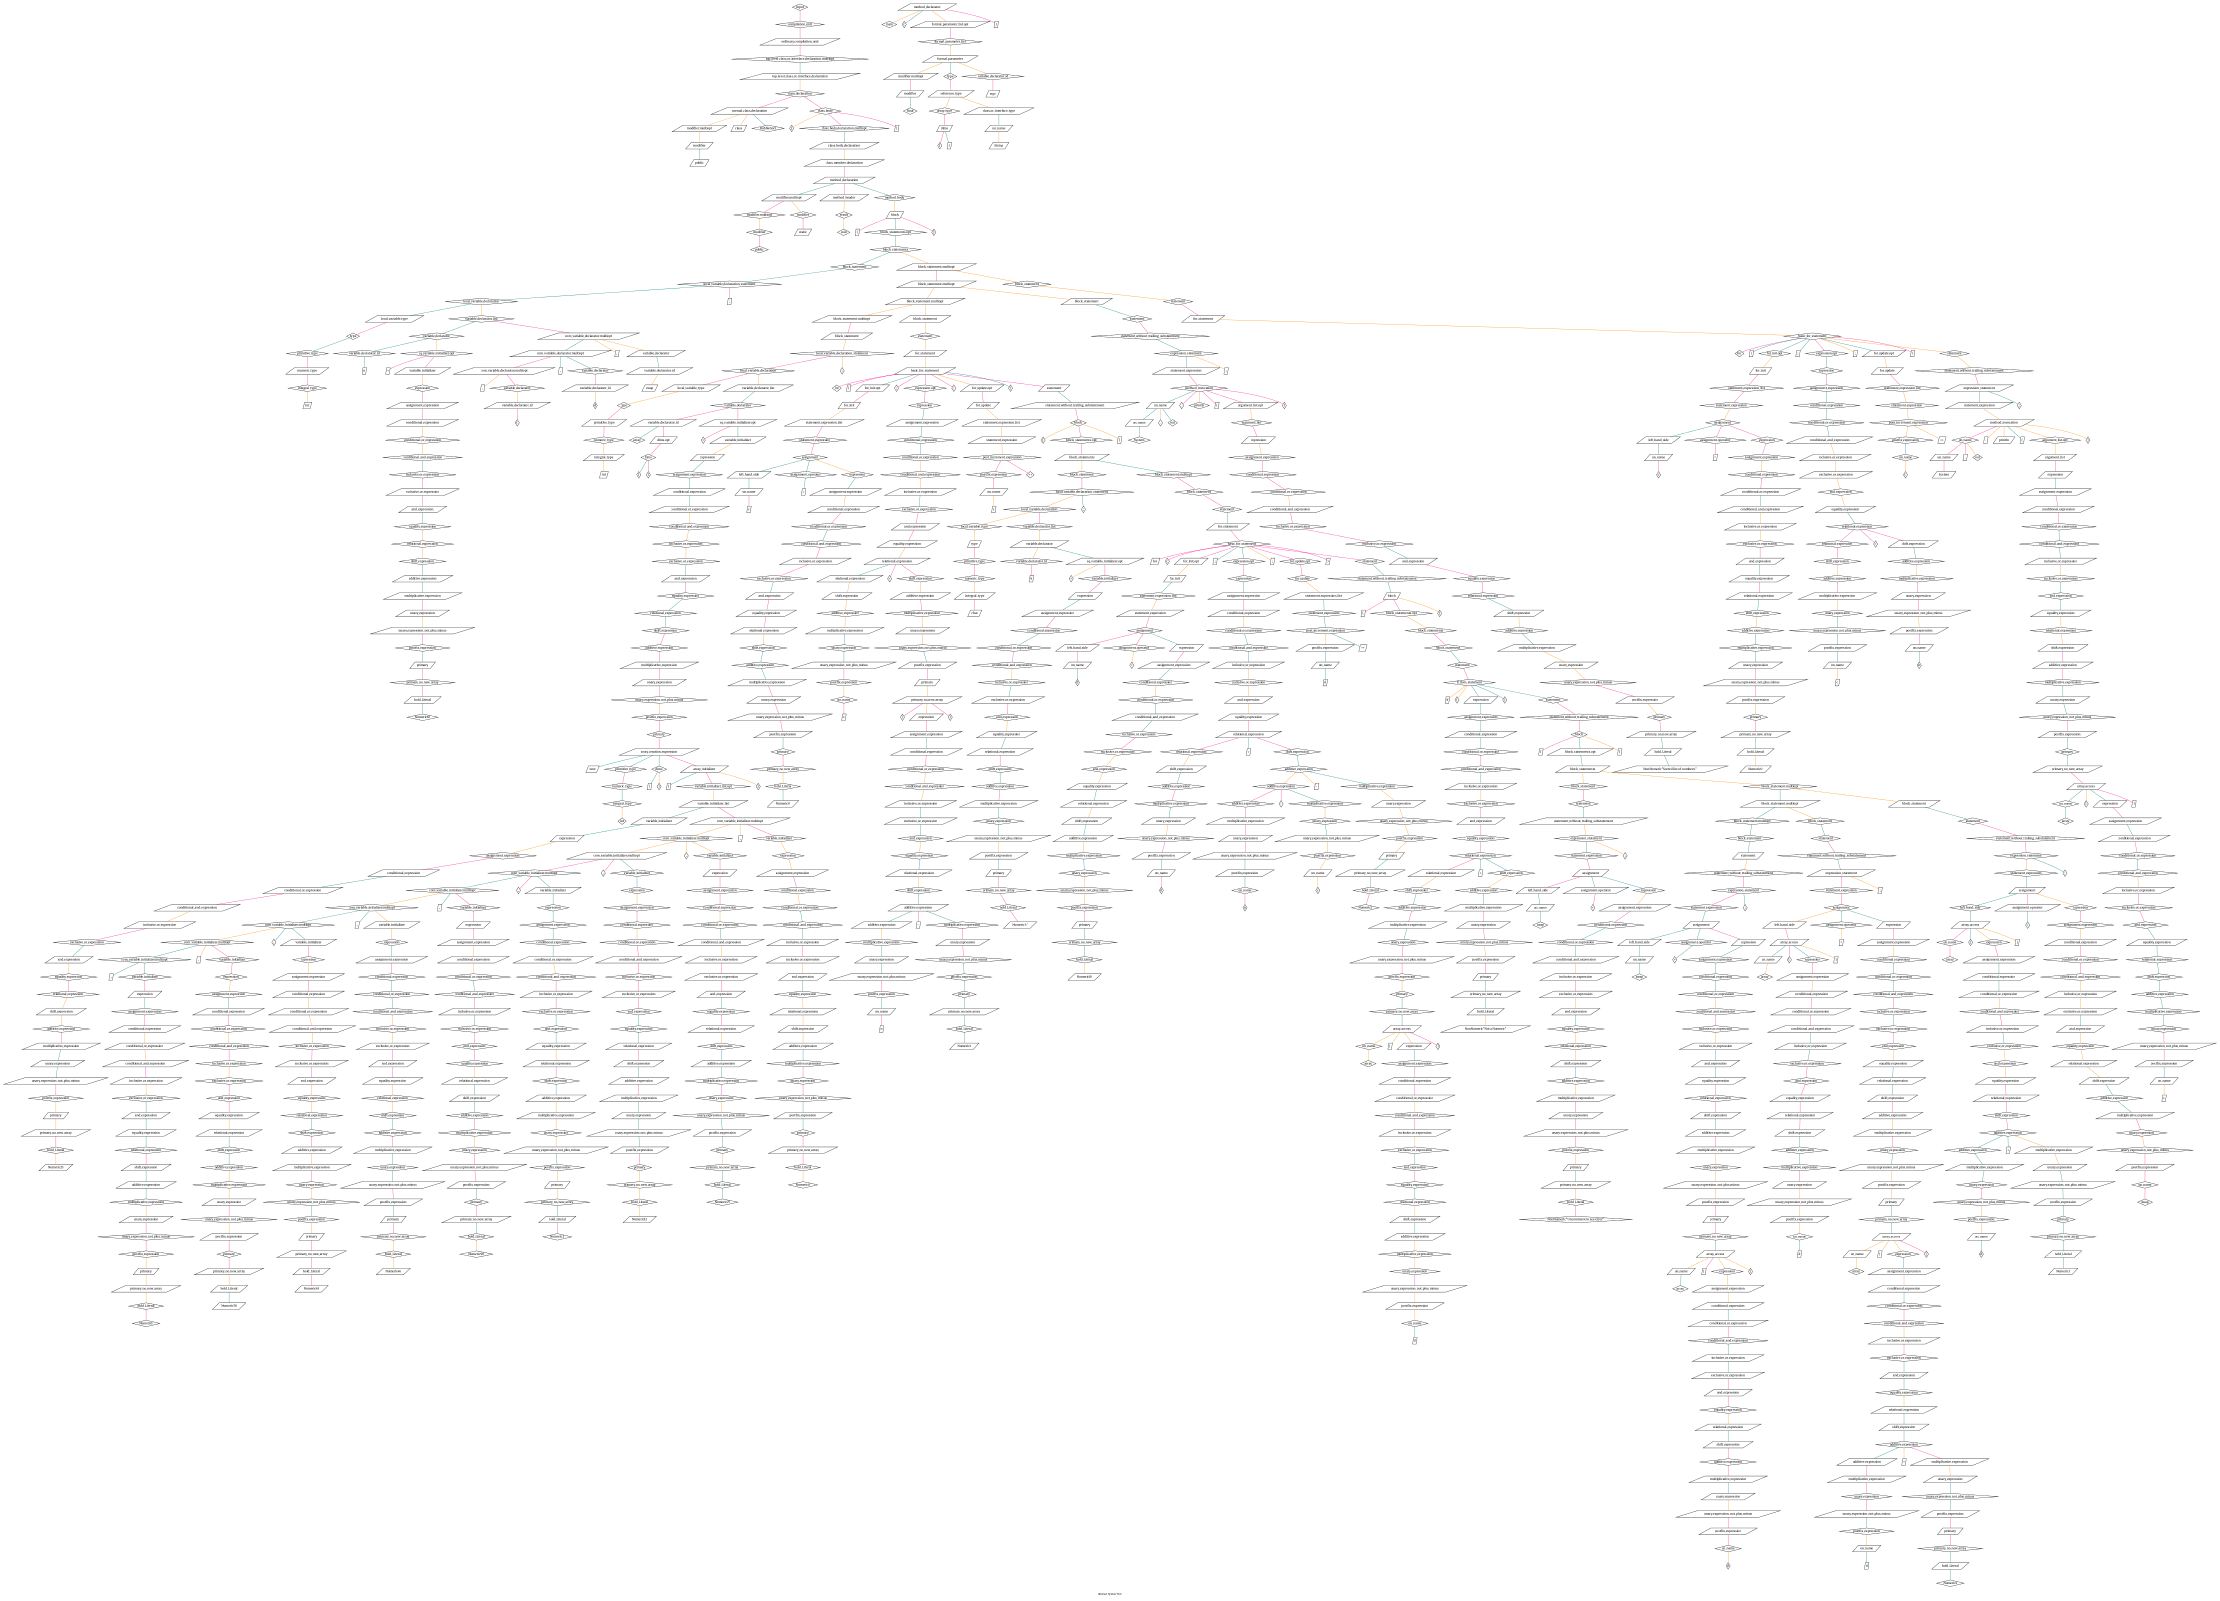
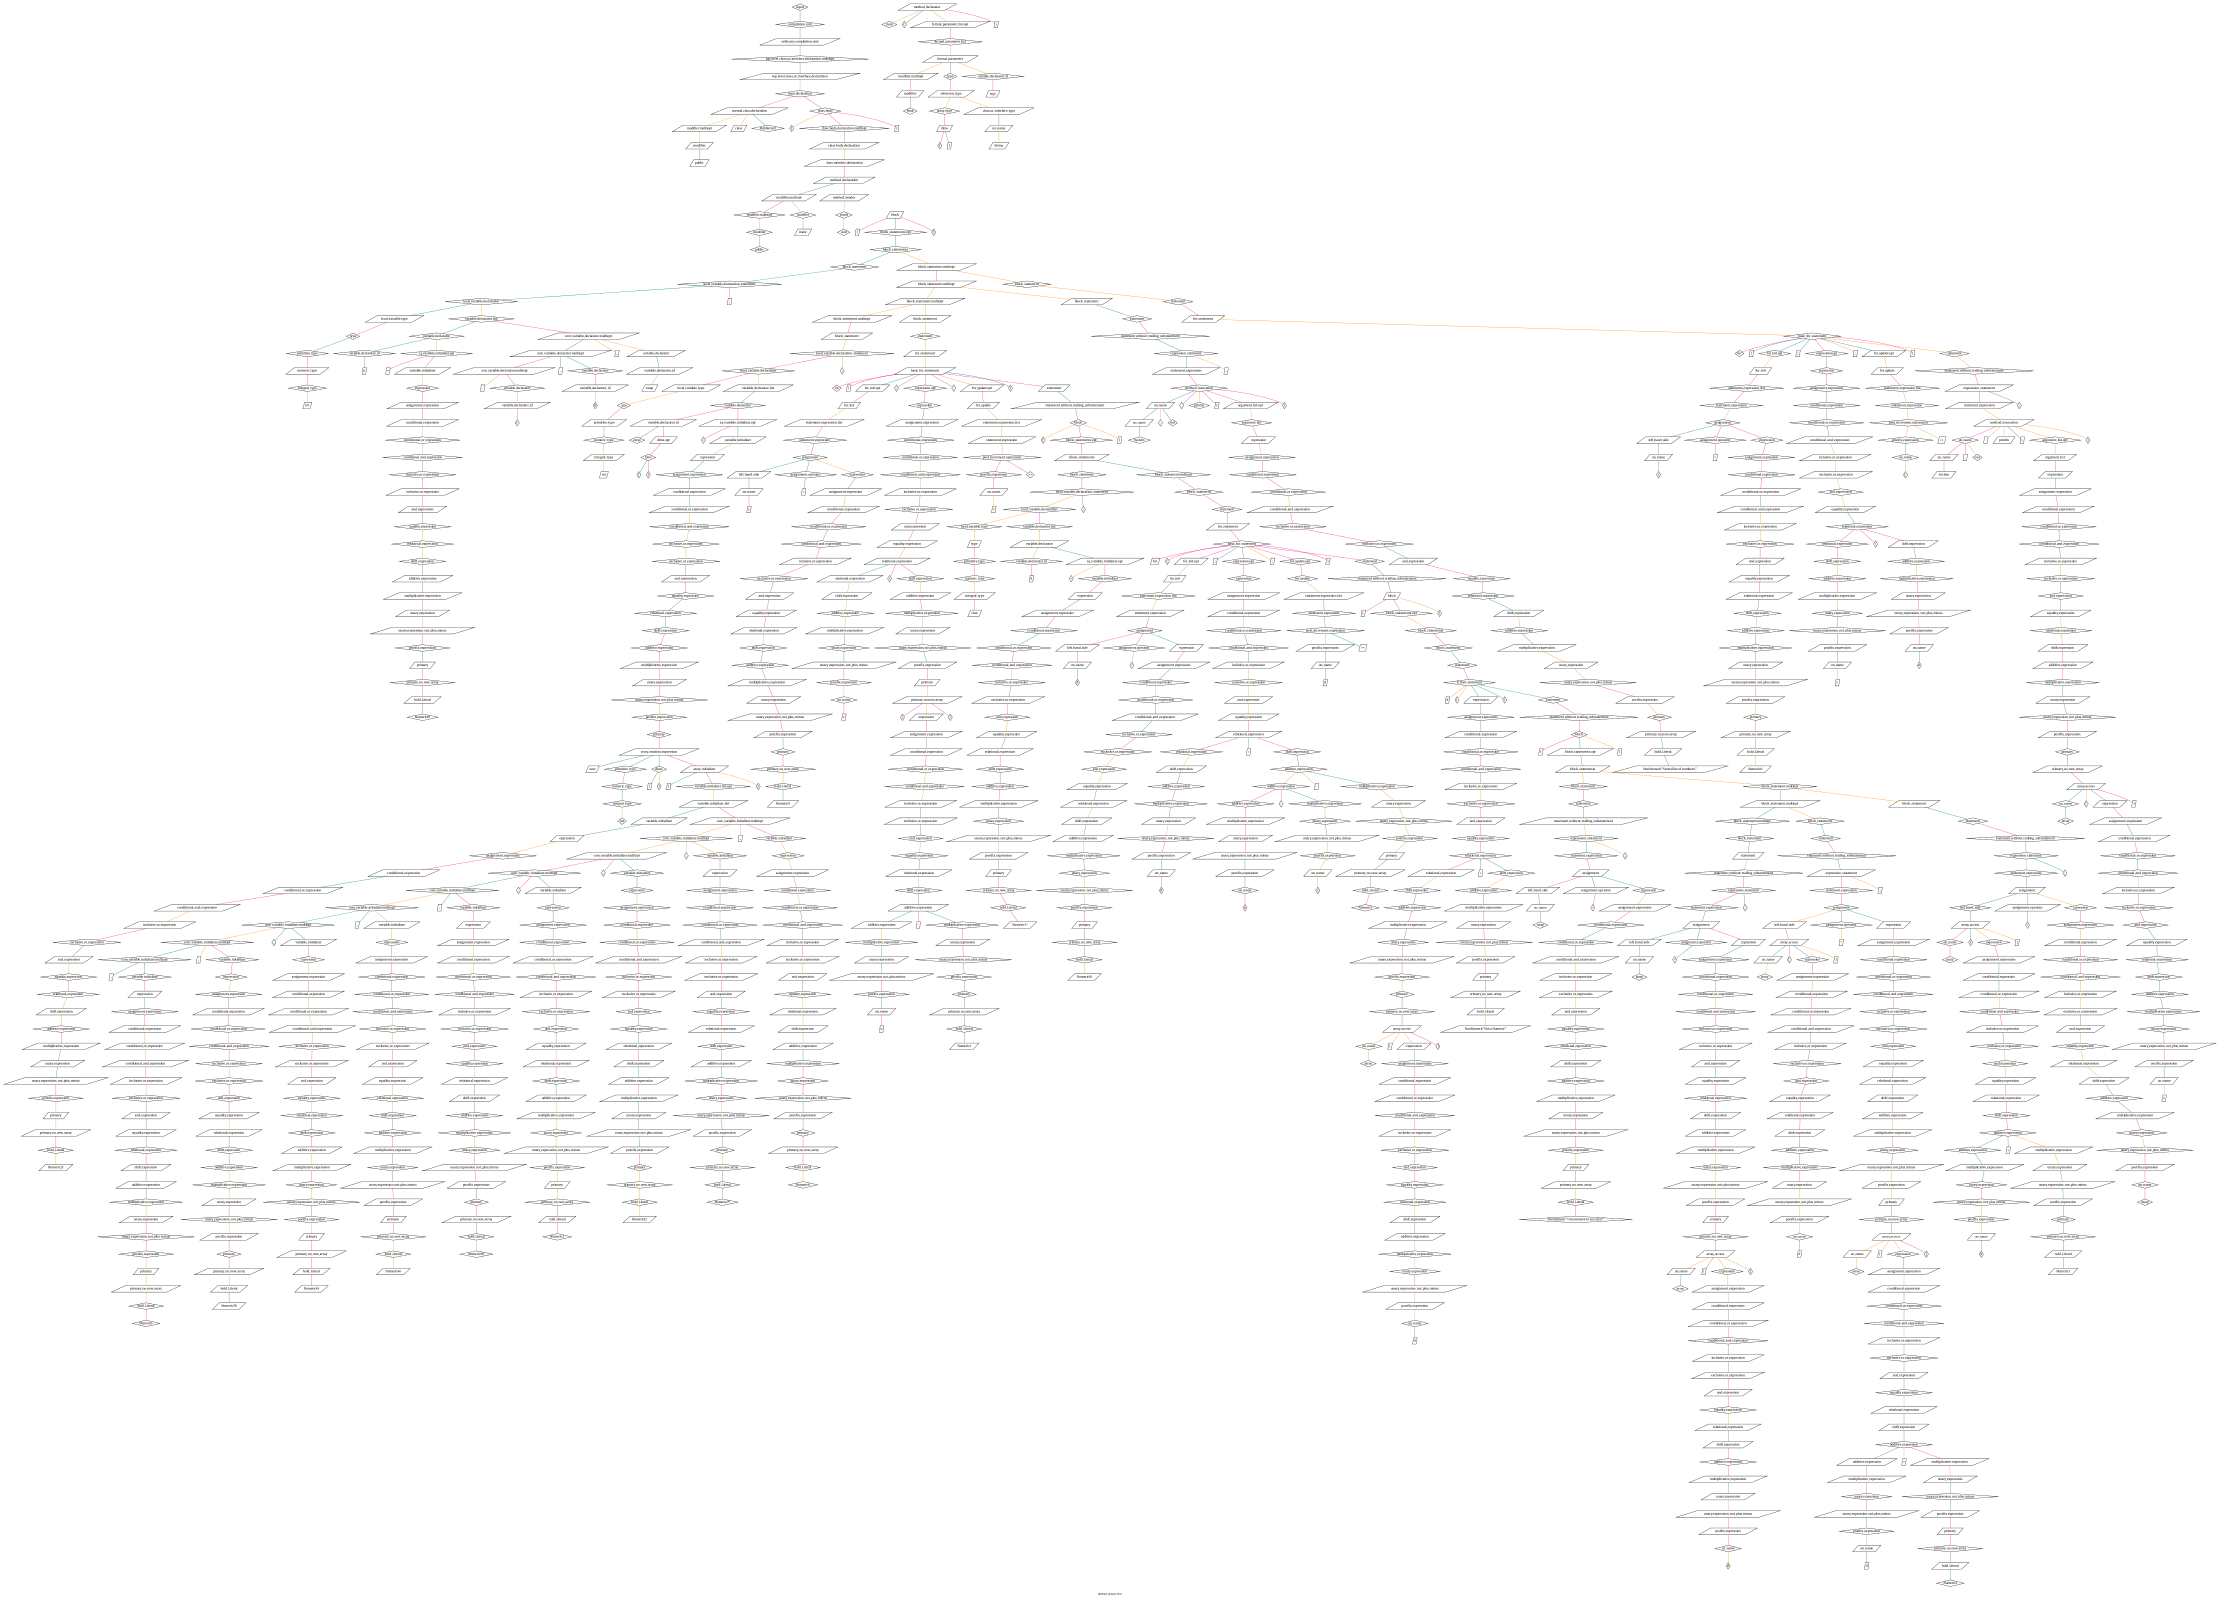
(800, 16) -> (800, 16)
(895, 198) -> none
